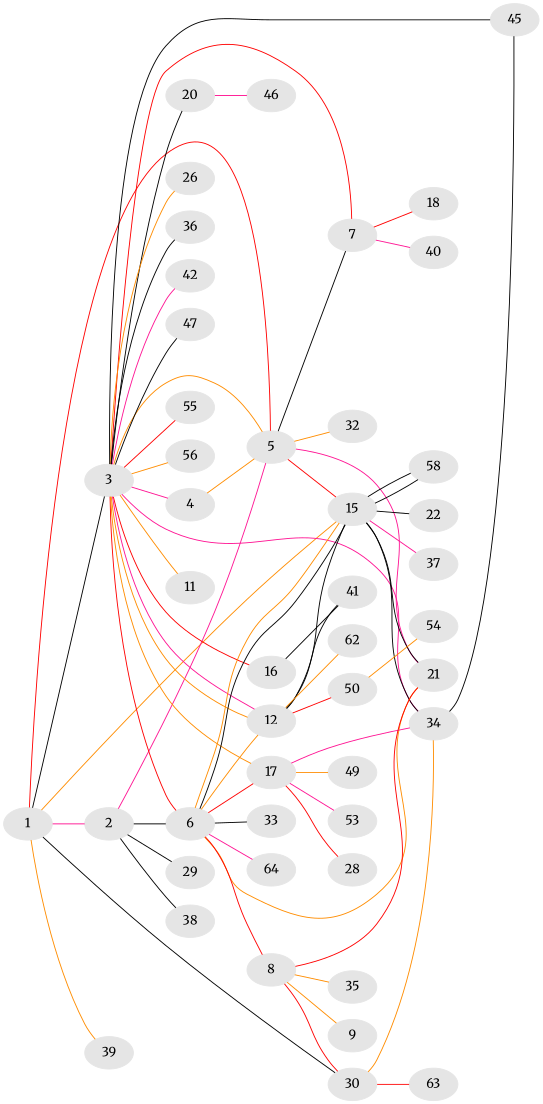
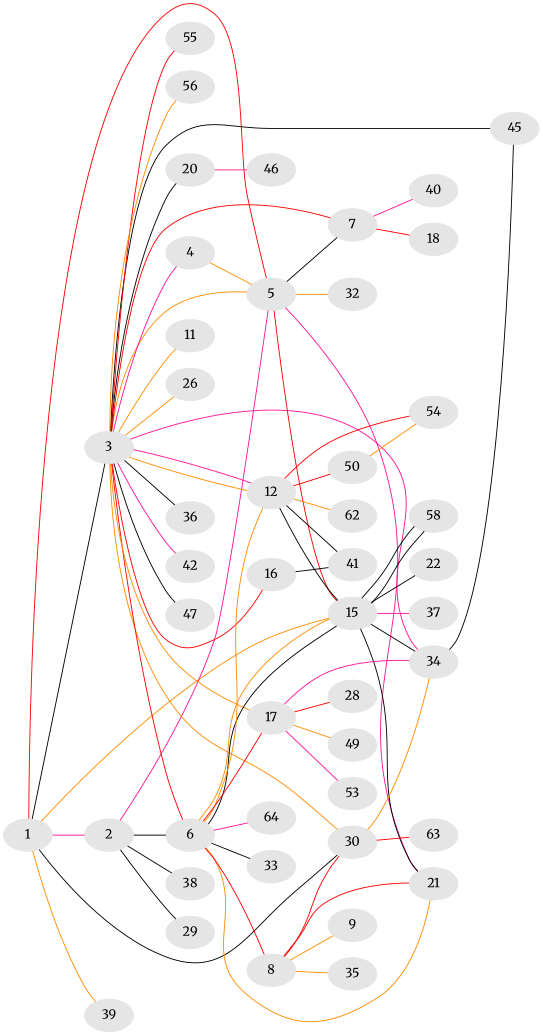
none -> (341, 436)
none -> (161, 686)
